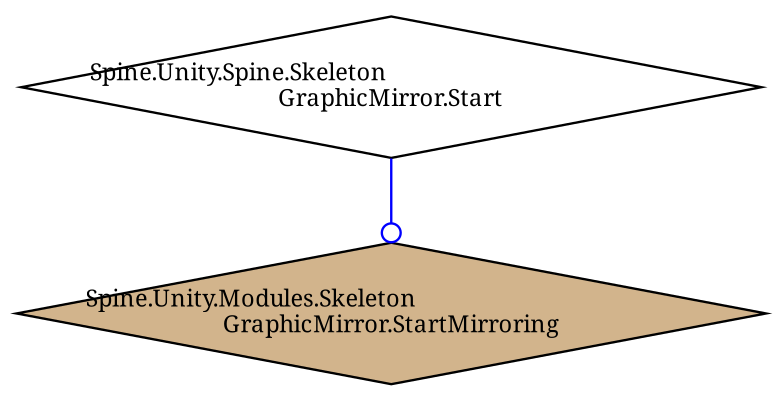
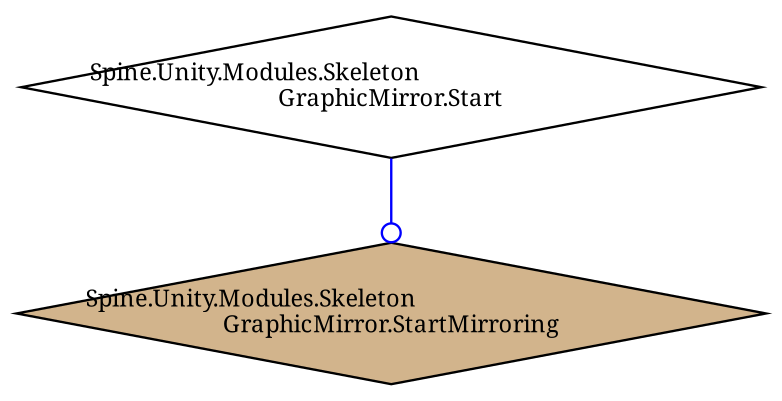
(391, 87) -> (391, 87)
